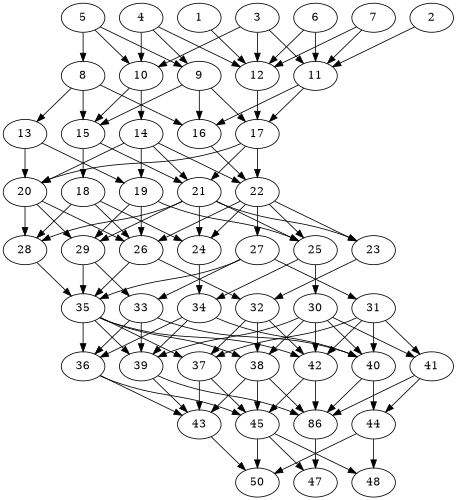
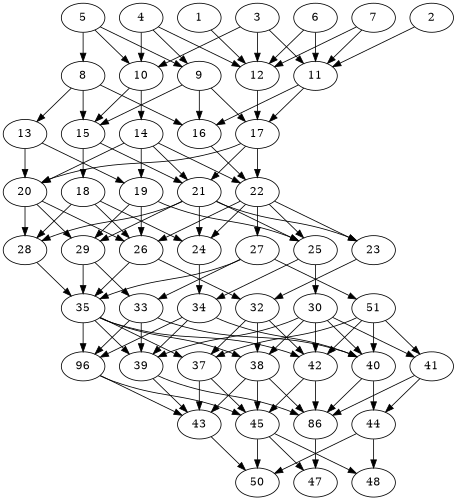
(374, 308) -> (374, 308)
(83, 366) -> (83, 366)
